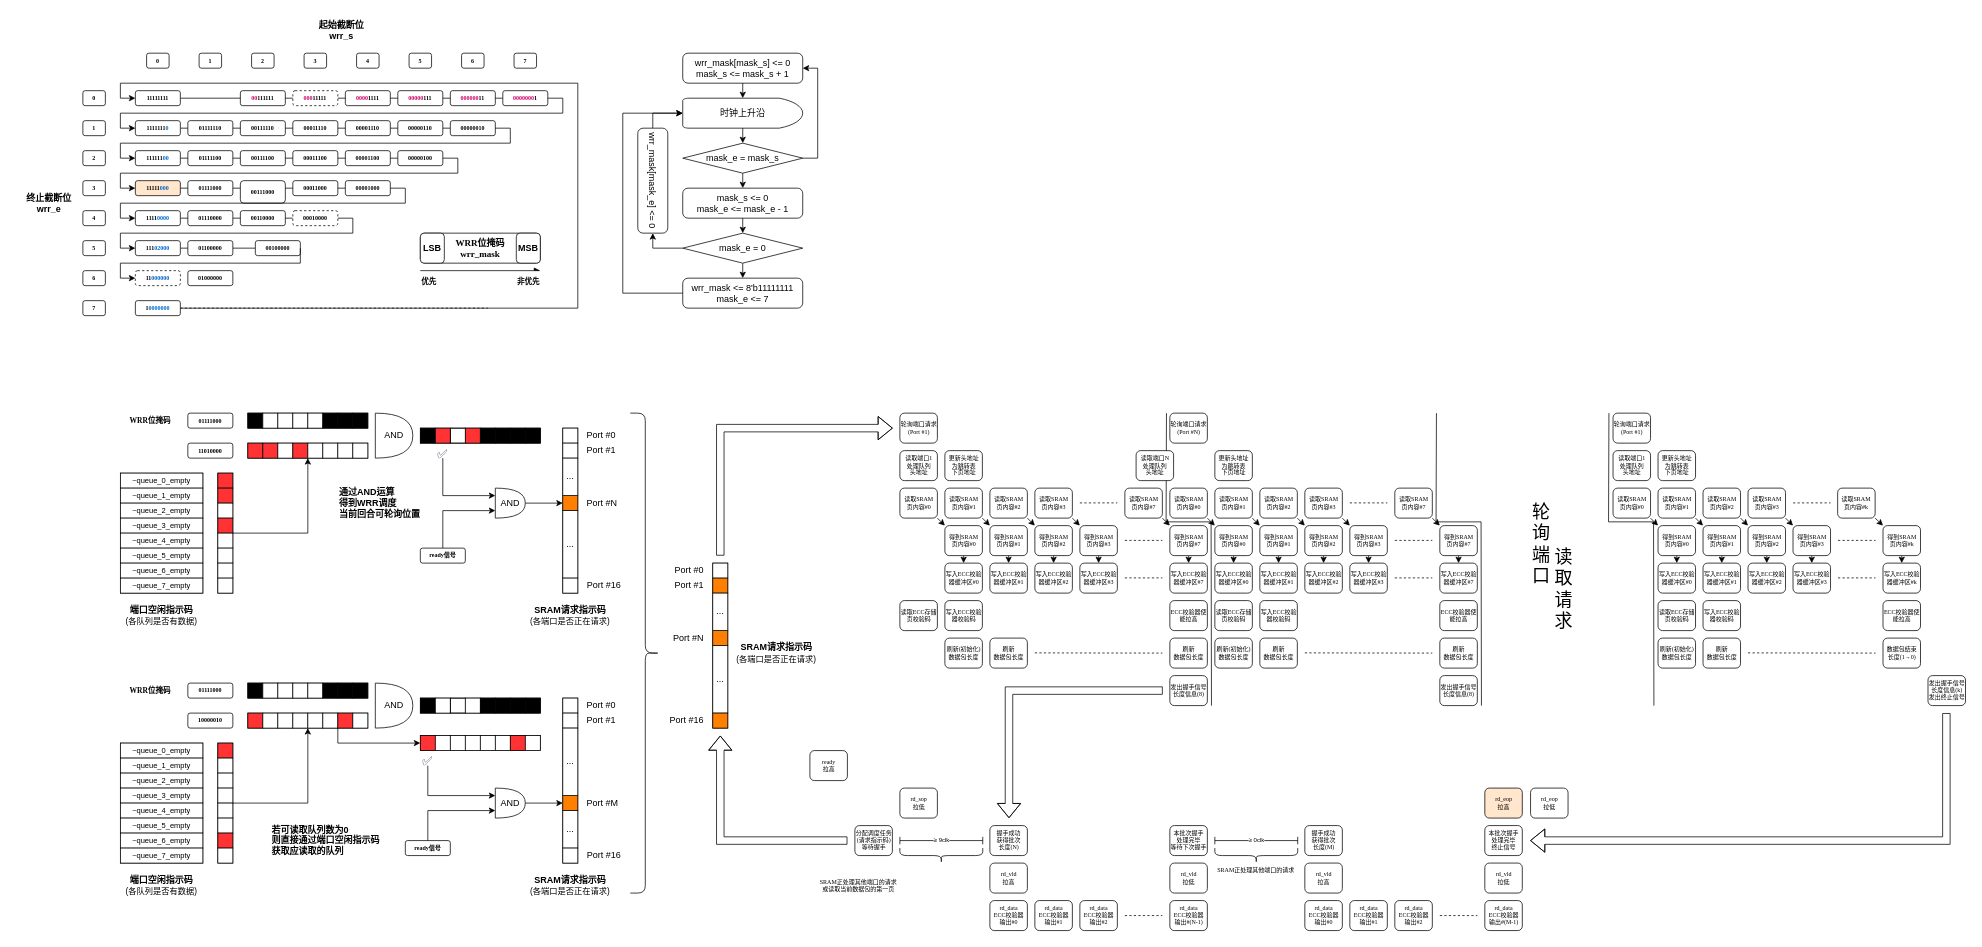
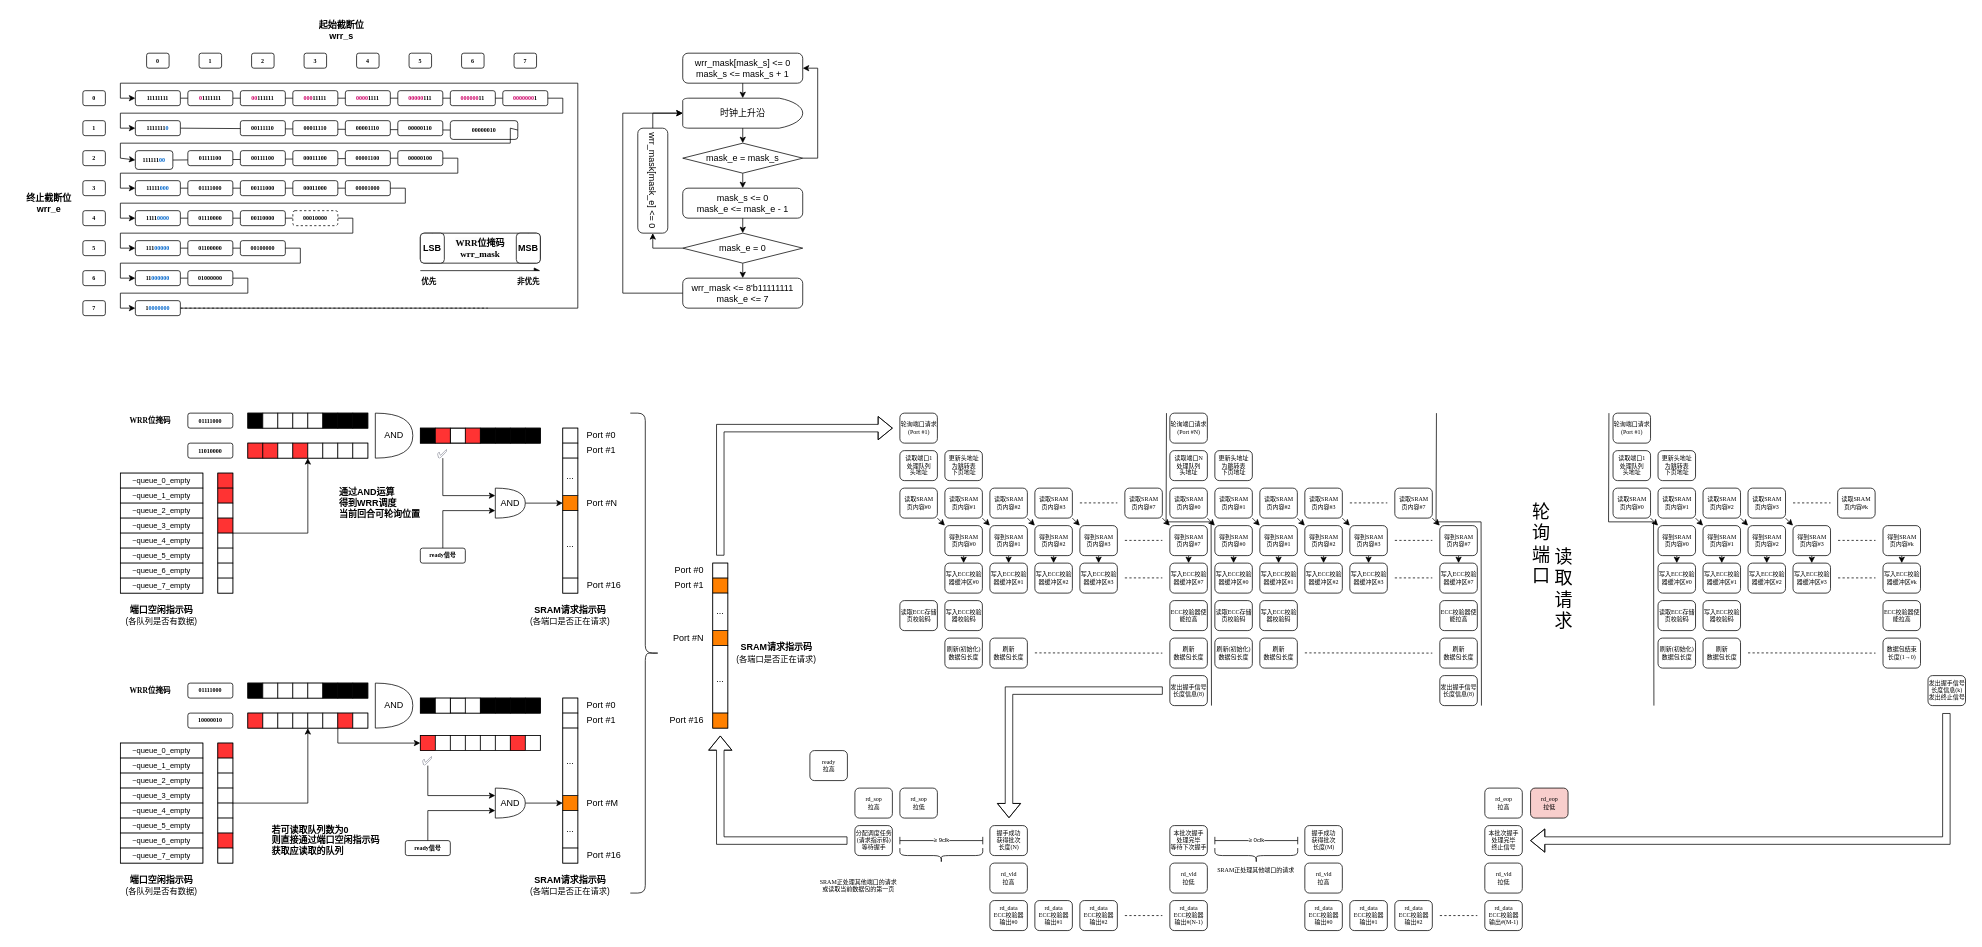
none -> (210, 98)
(315, 98) -> (315, 98)
(210, 128) -> none
(473, 128) -> (484, 130)
(158, 158) -> (154, 160)
(158, 188) -> (158, 188)
(263, 192) -> (263, 188)
(158, 248) -> (158, 248)
(278, 248) -> (263, 248)
(158, 278) -> (158, 278)
none -> (184, 278)
none -> (120, 304)
(1155, 465) -> (1189, 465)
(1878, 520) -> none
none -> (874, 803)
(1504, 803) -> (1504, 803)
(1550, 803) -> (1550, 803)
